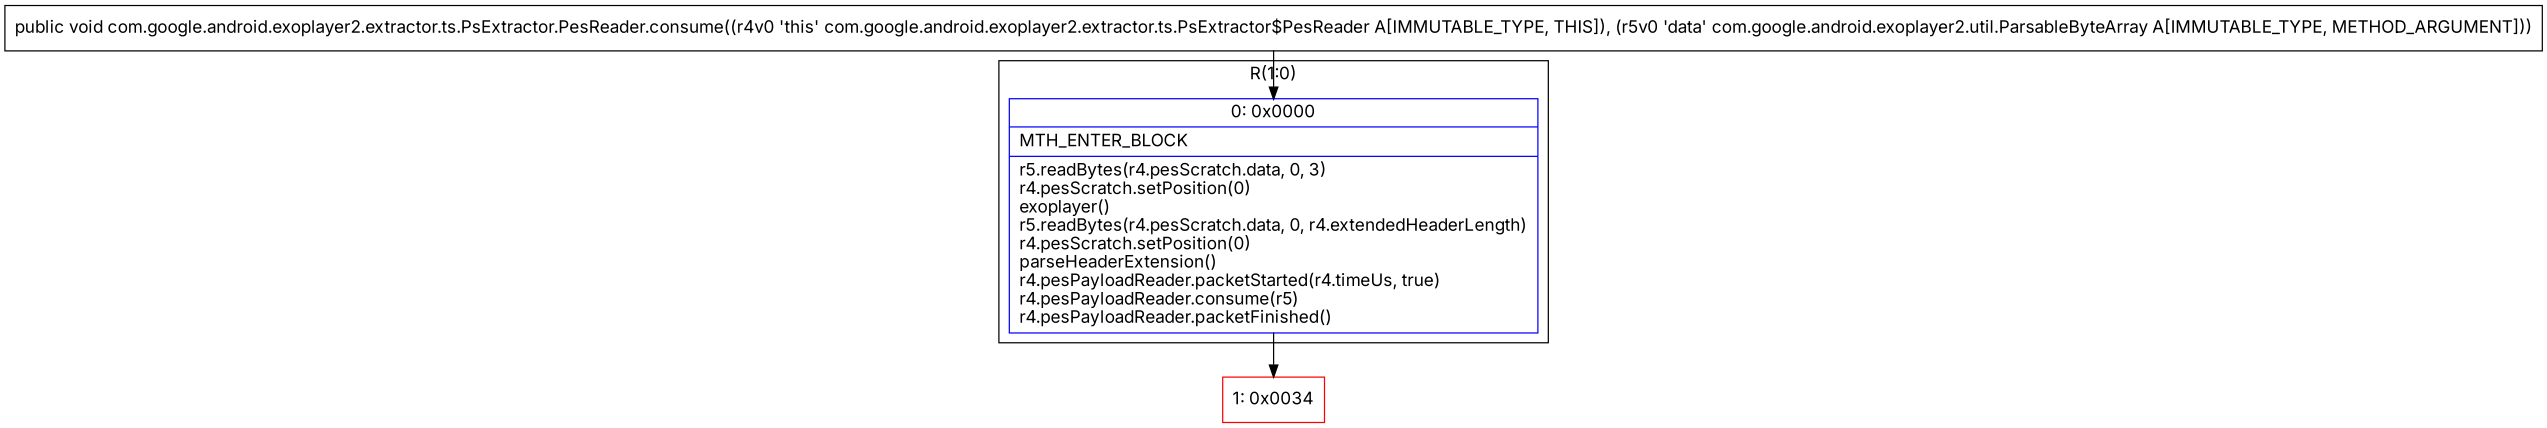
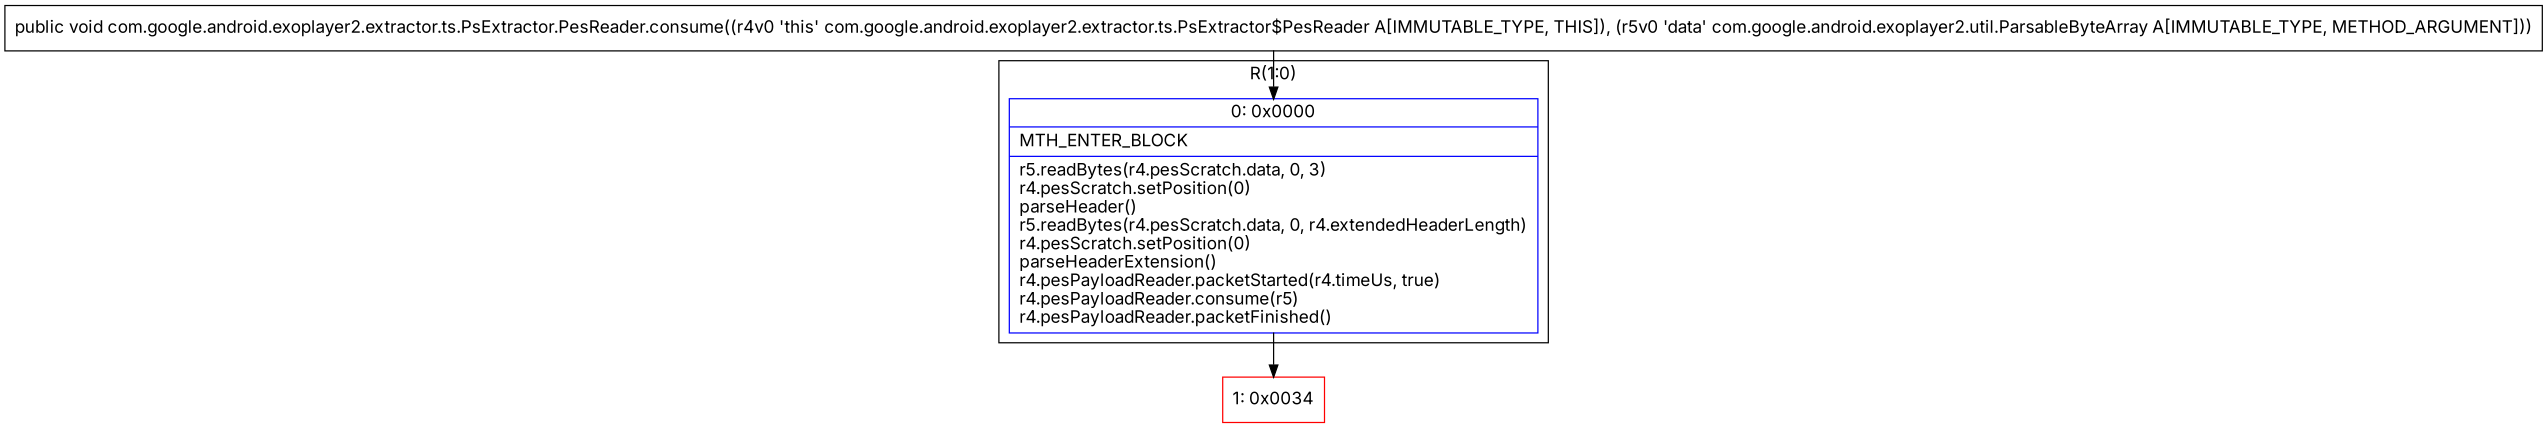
(1065, 207) -> (1079, 207)
